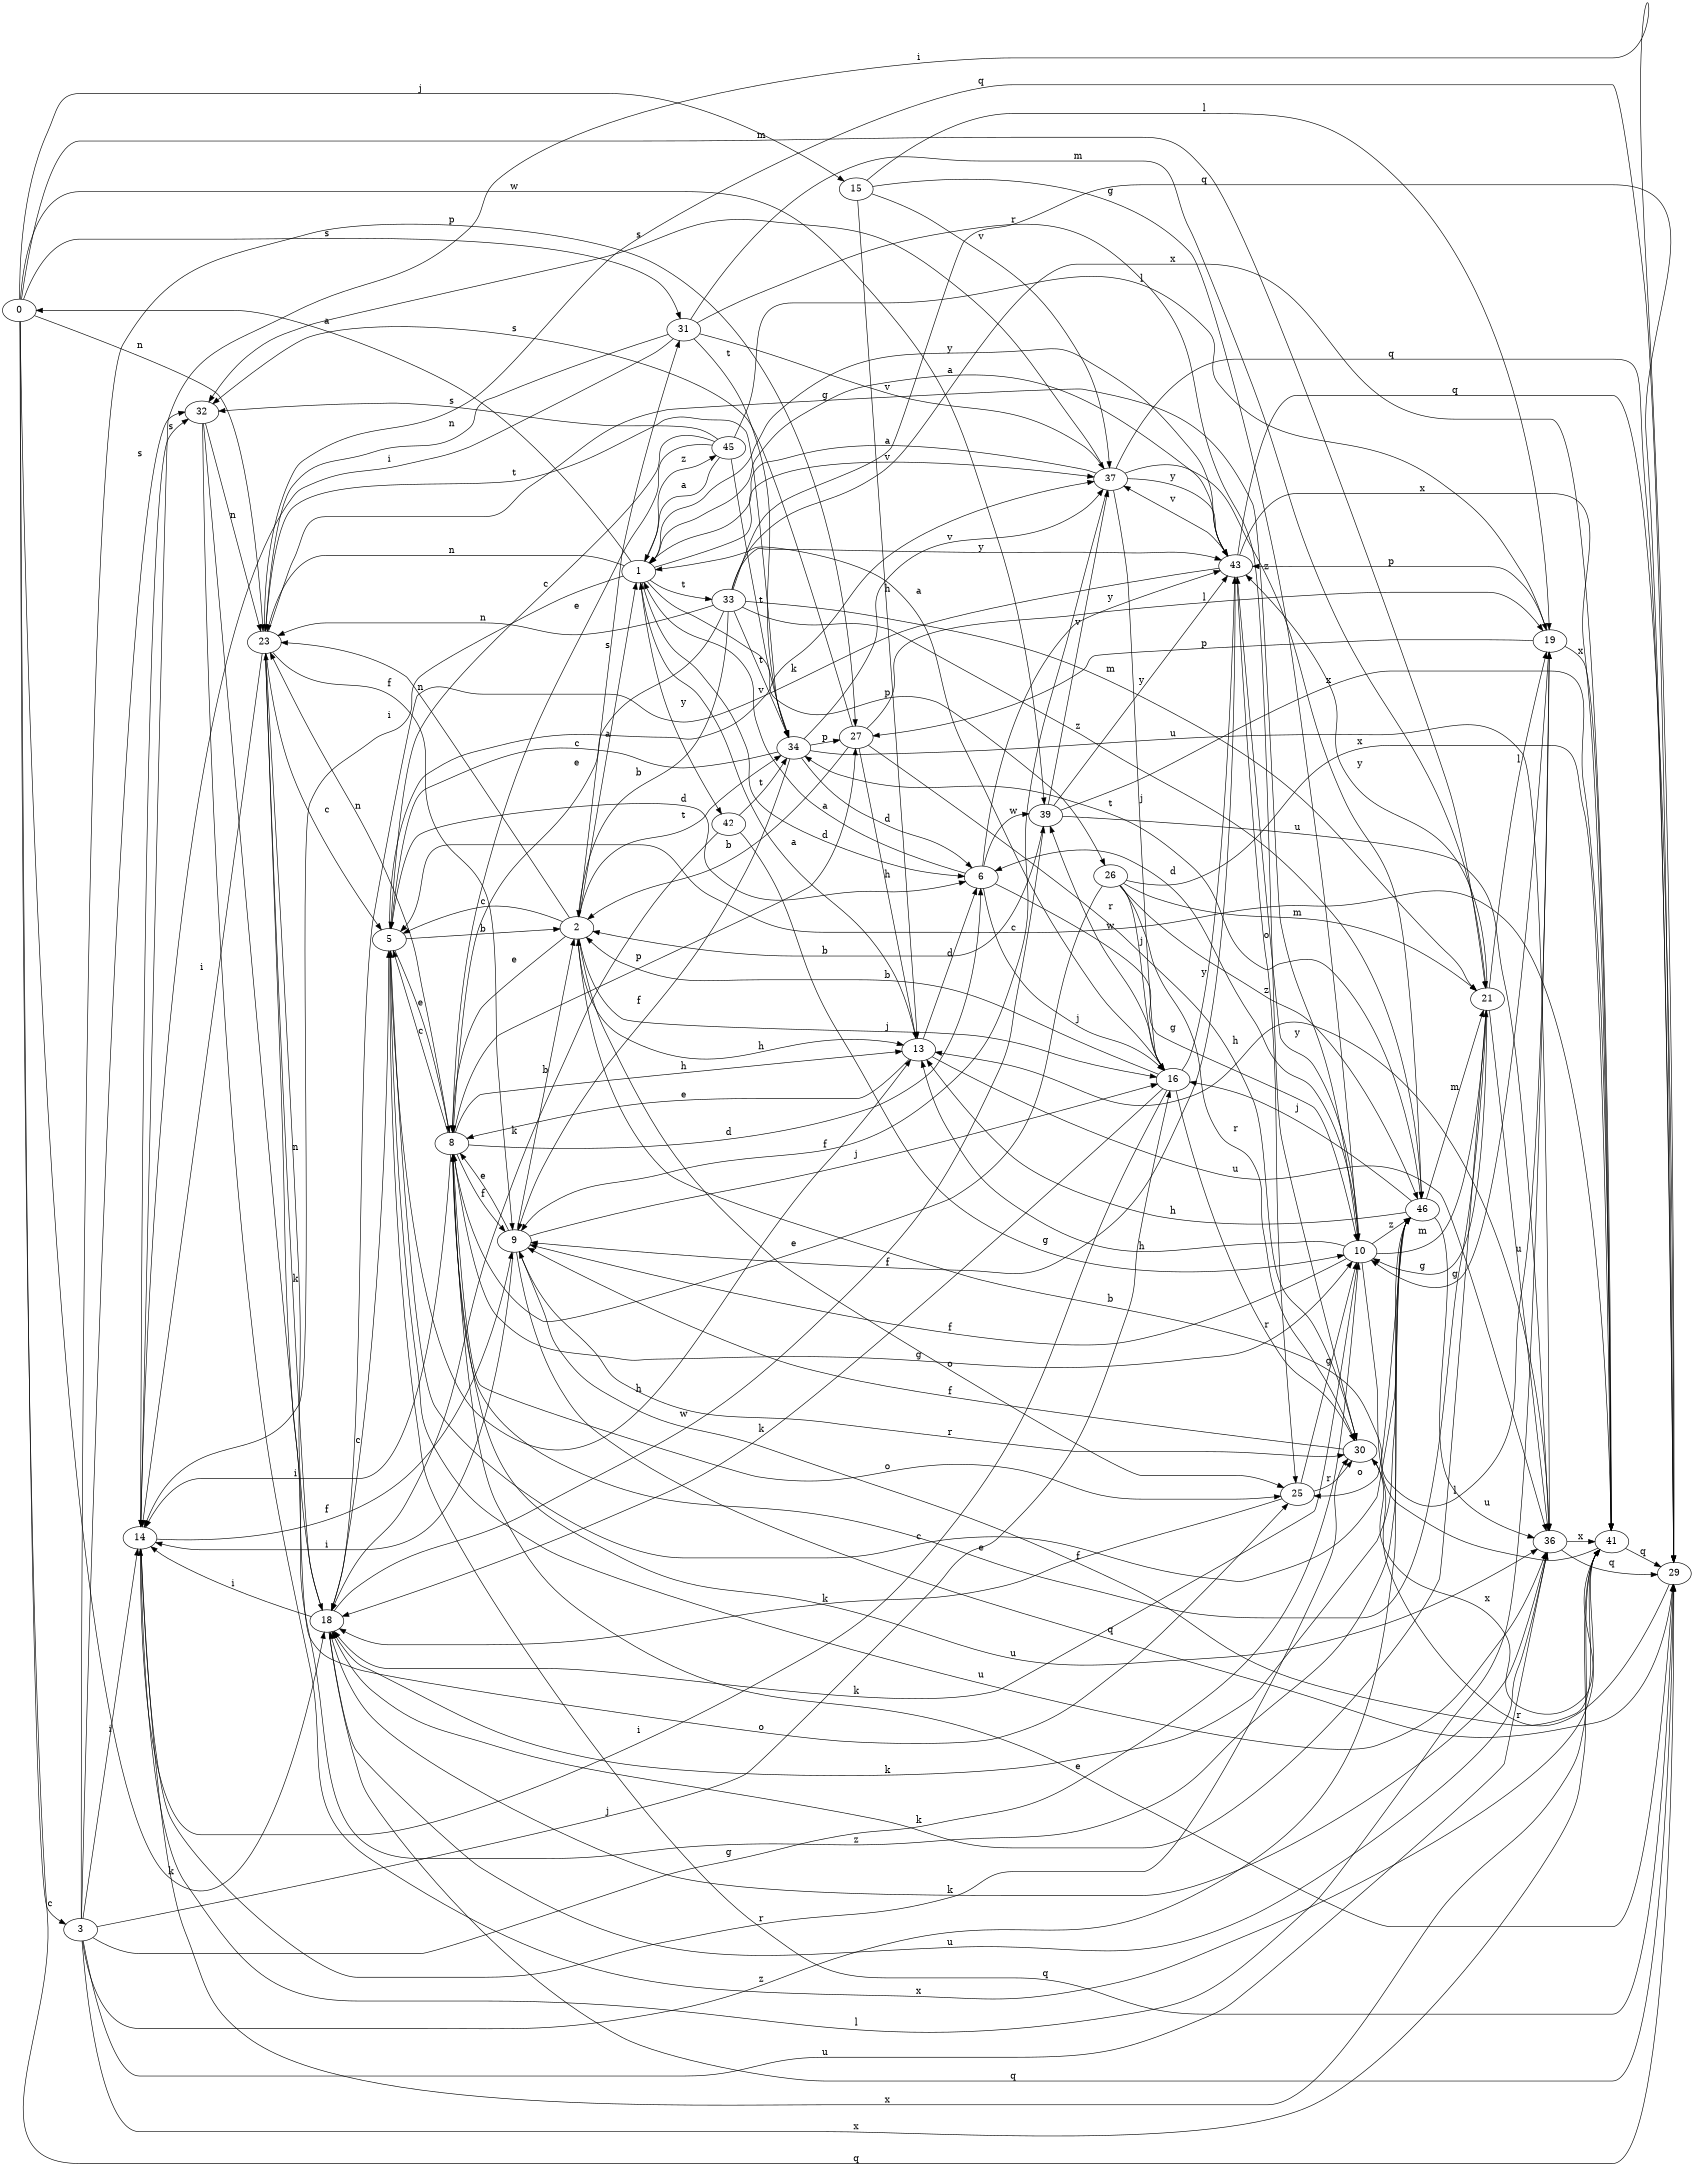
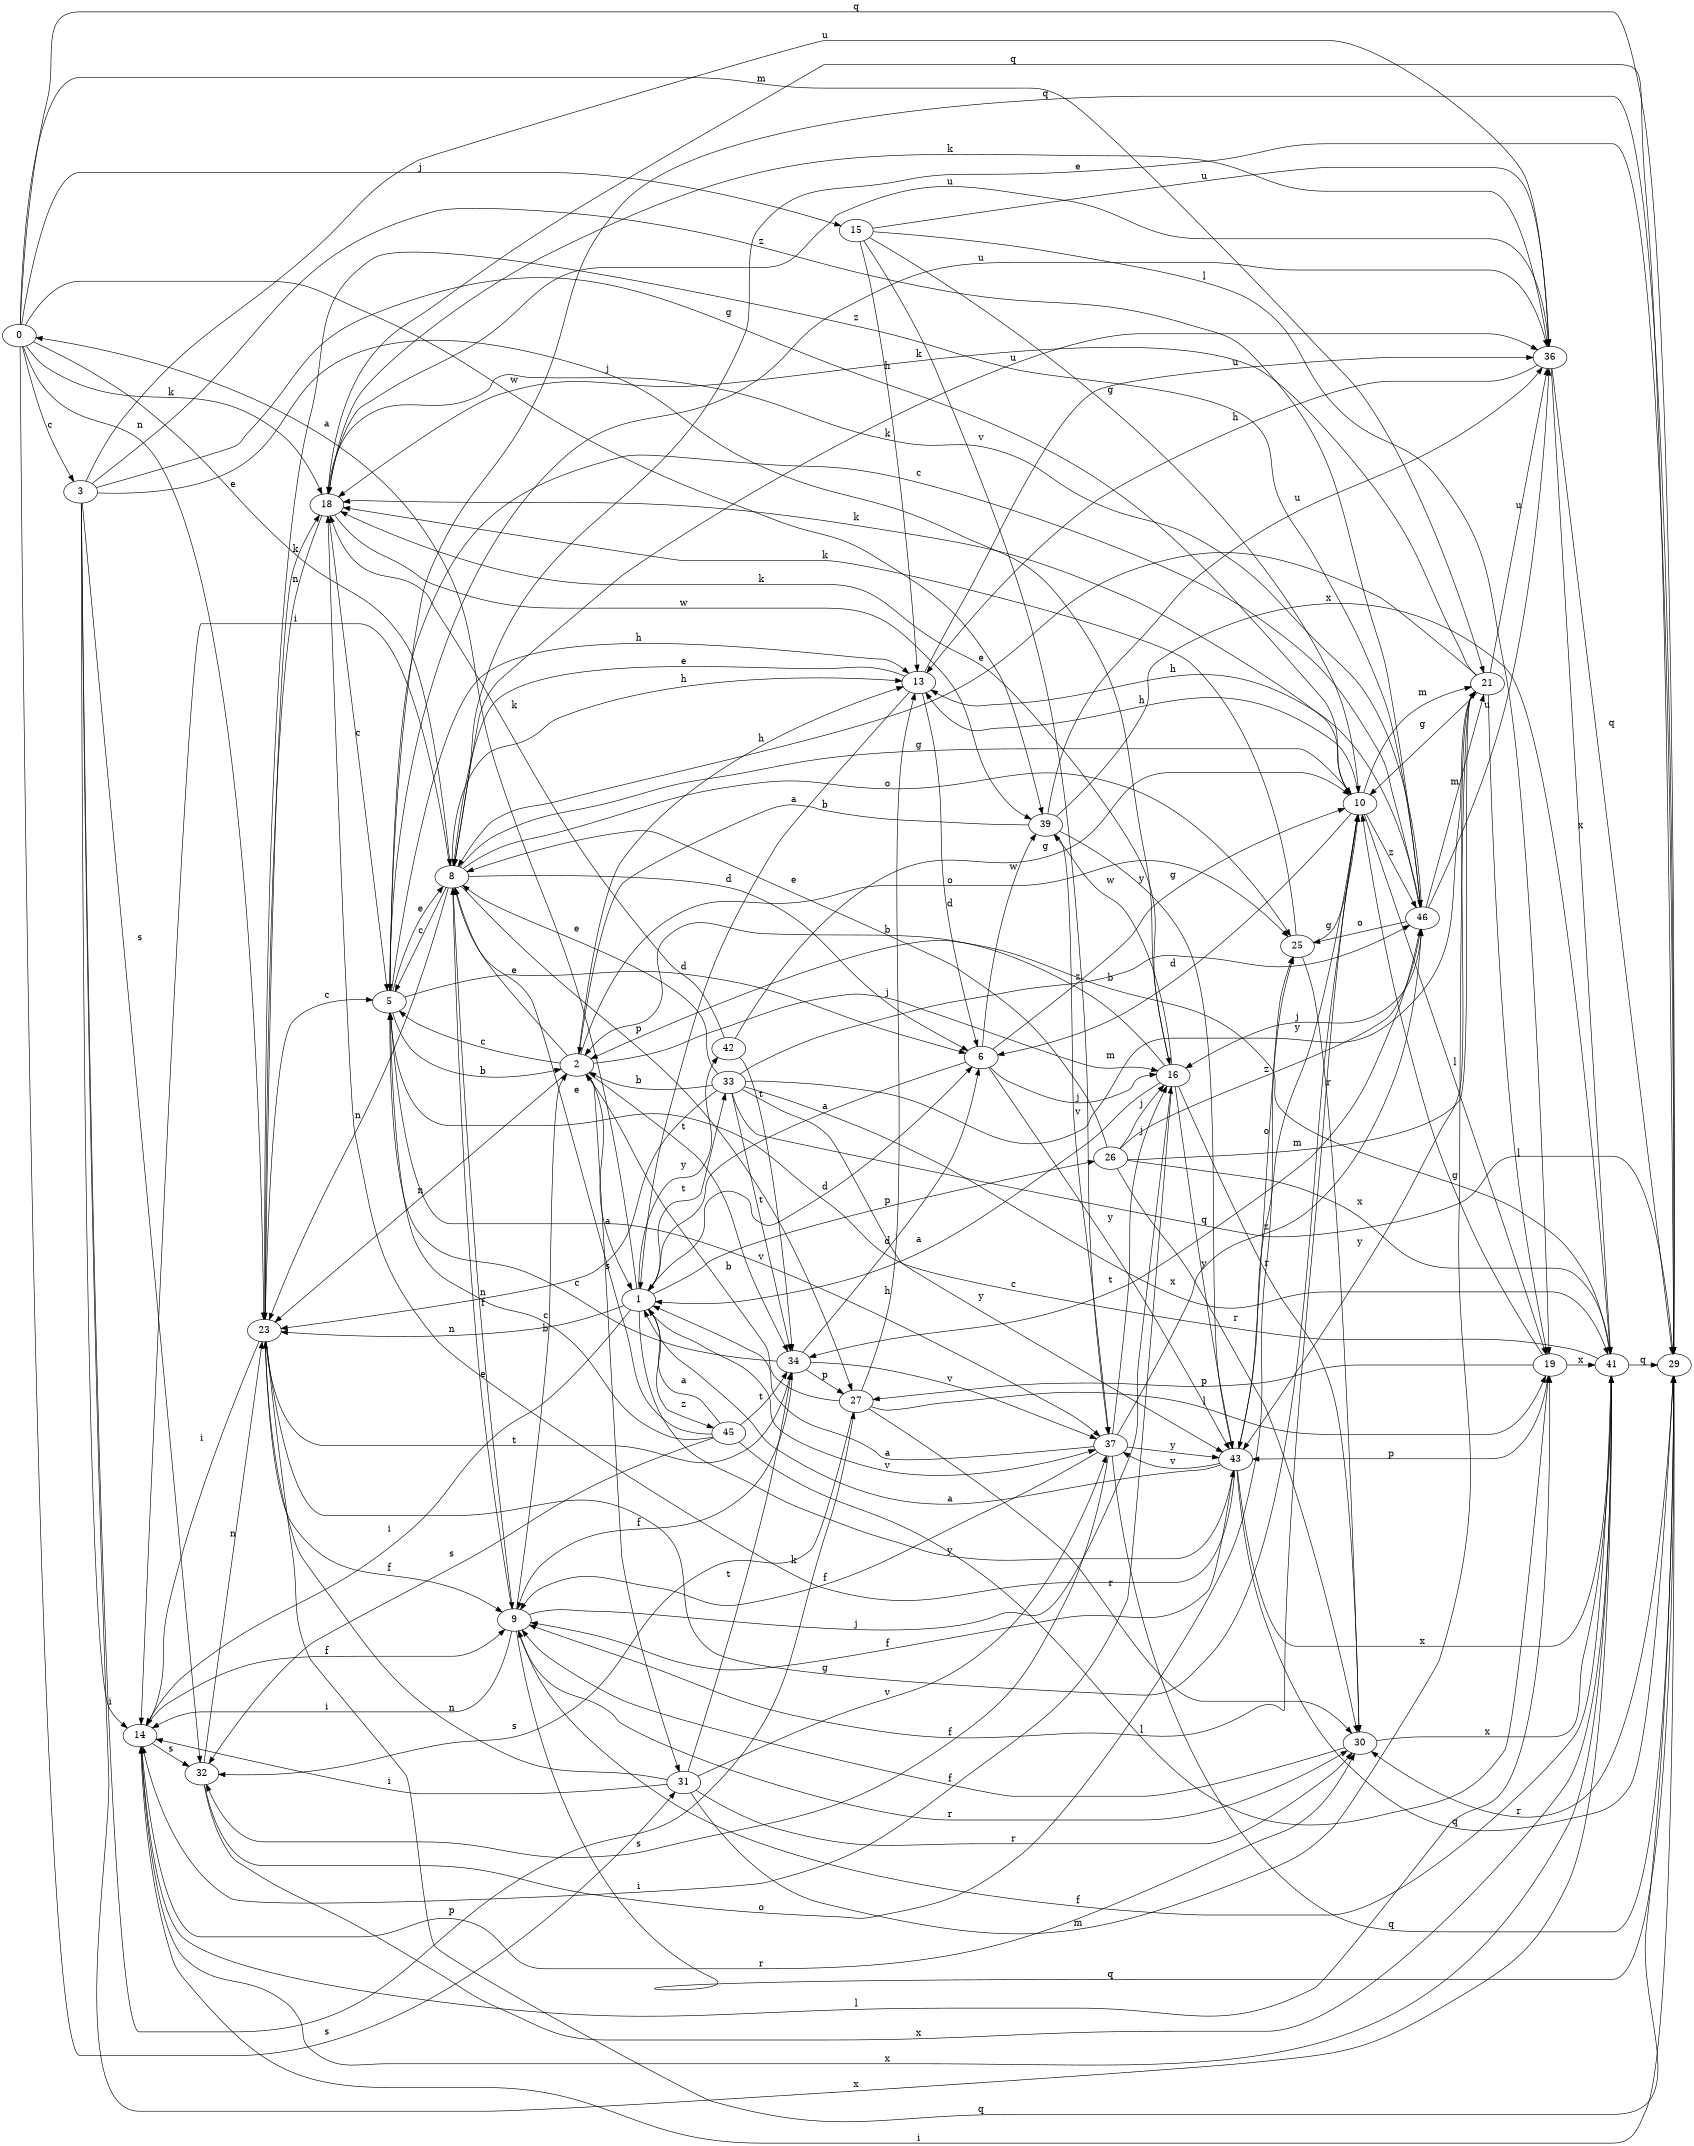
none -> (319, 572)
(1527, 777) -> (1278, 172)
(231, 1588) -> none
